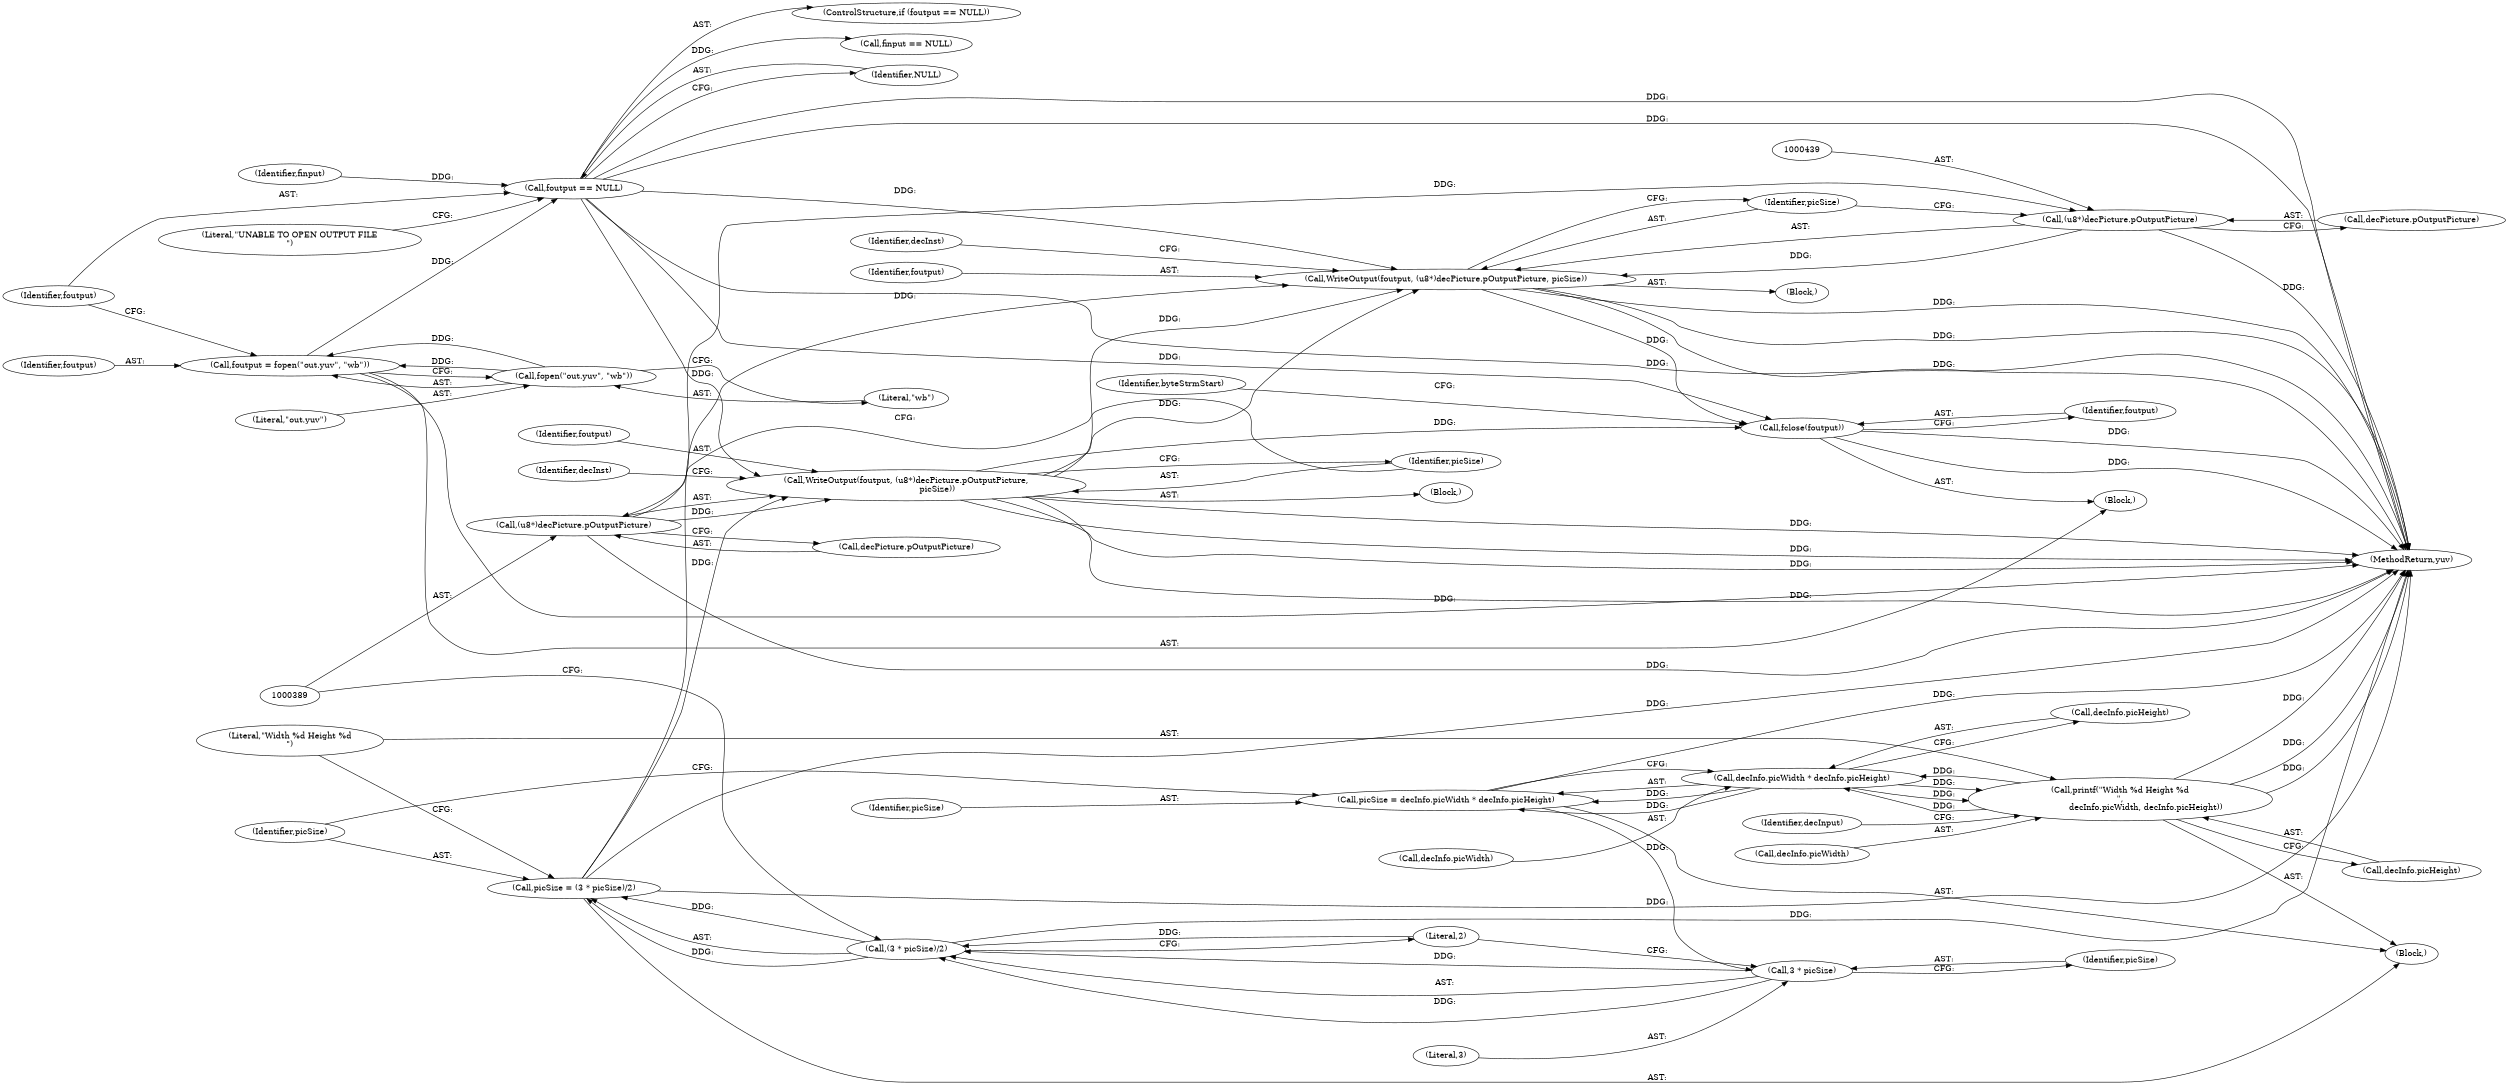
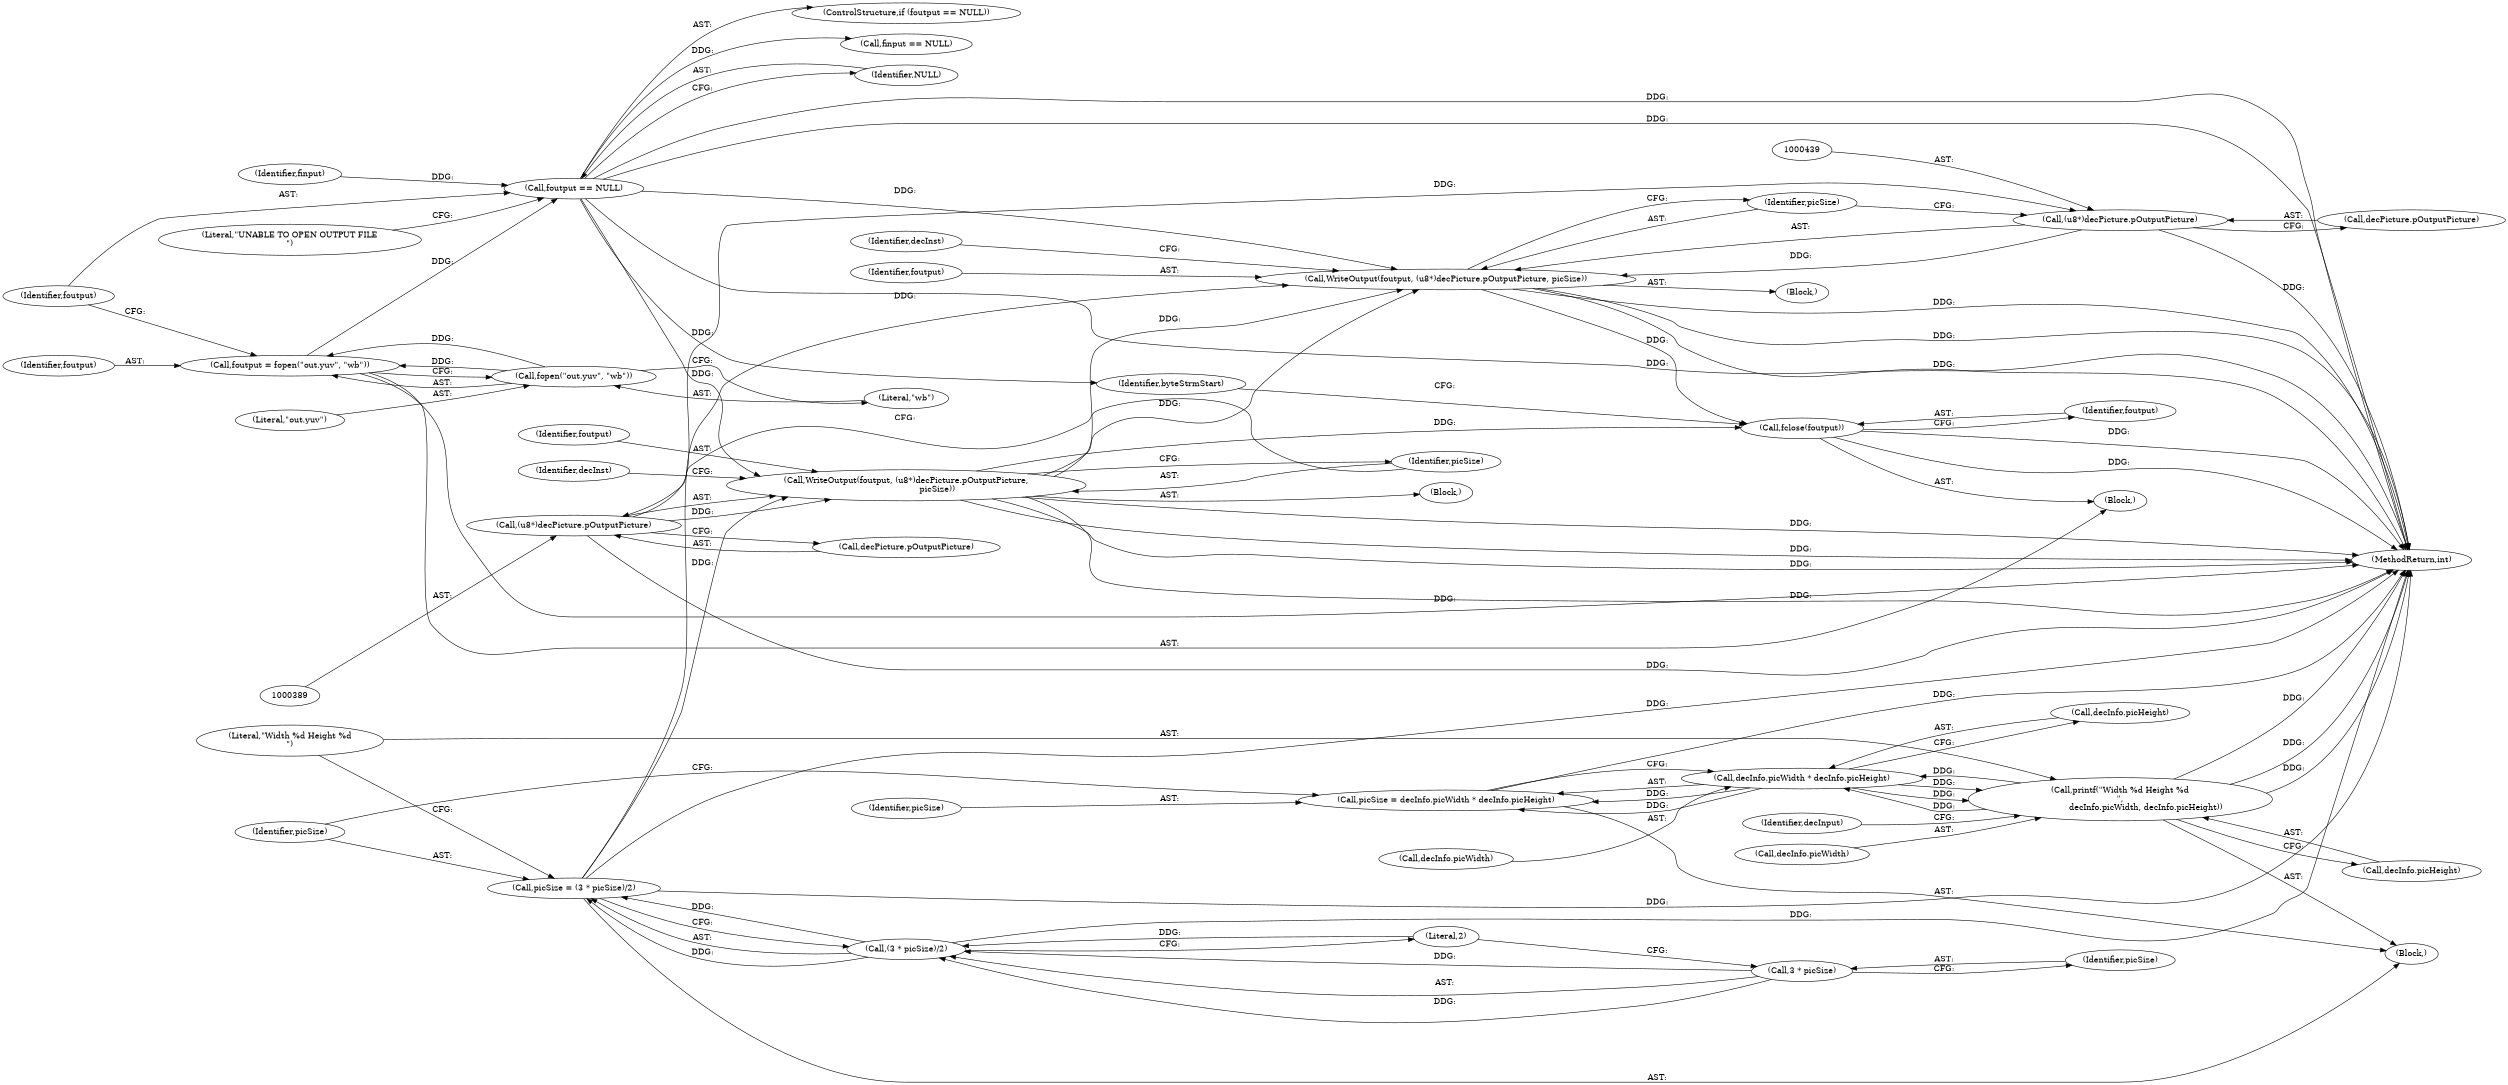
(1148, 364) -> (799, 370)
(2412, 560) -> (2412, 560)
(673, 688) -> (719, 932)
(1663, 874) -> none
(1446, 1056) -> none
